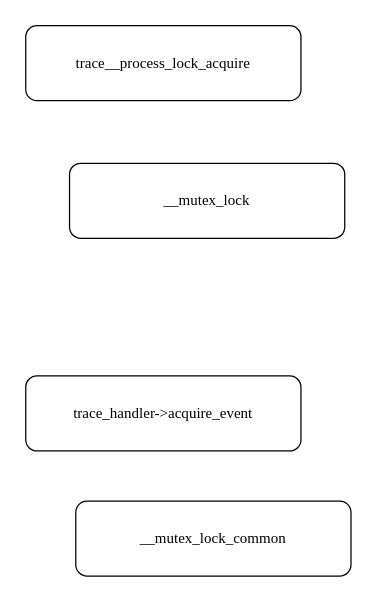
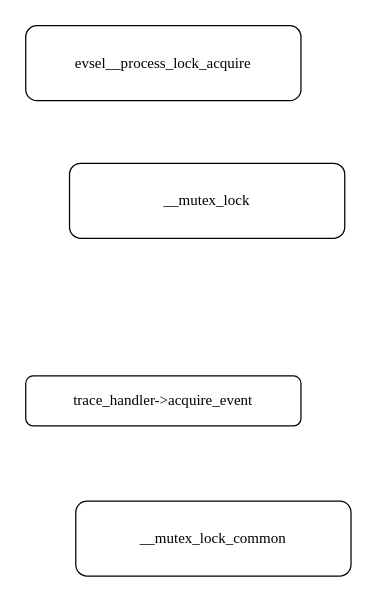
(163, 63) -> (163, 63)
(163, 413) -> (163, 401)
